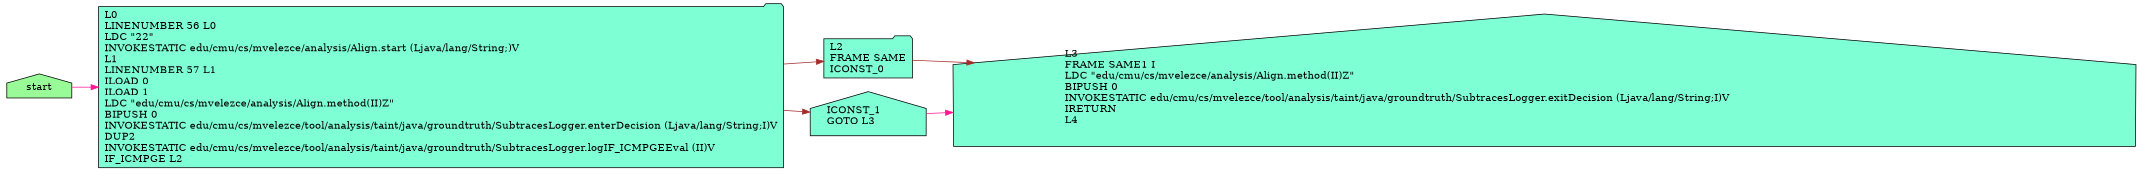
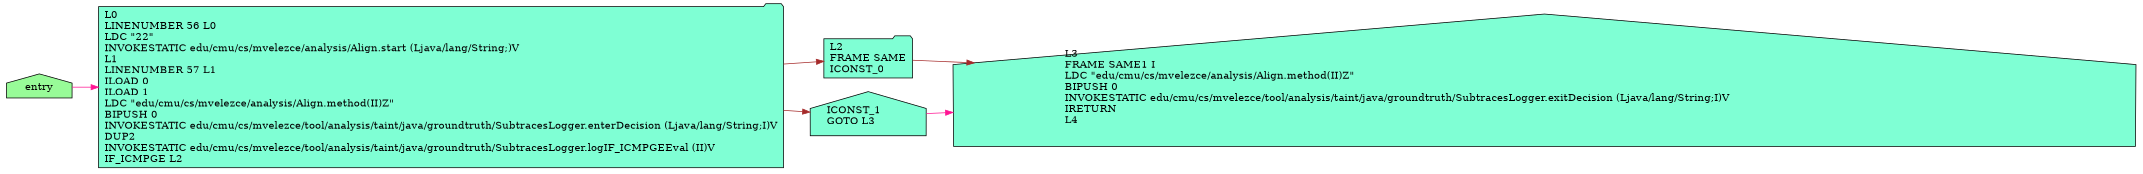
(39, 87) -> (39, 87)
